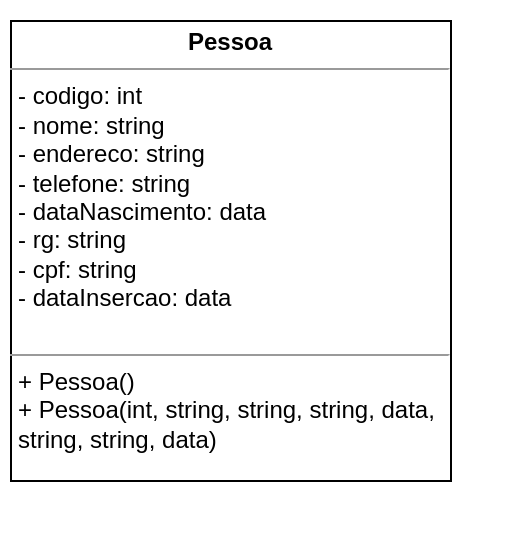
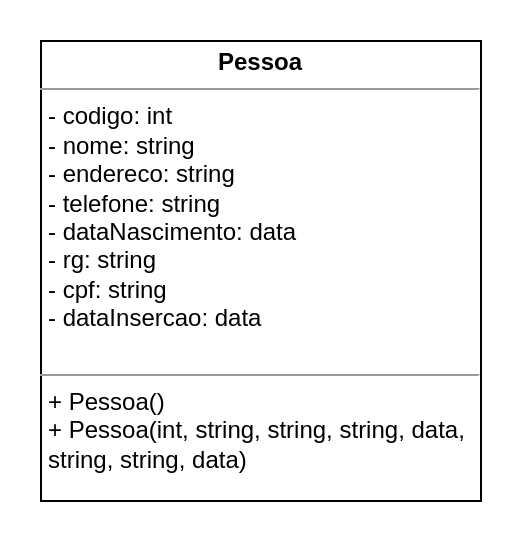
(231, 251) -> (261, 271)
